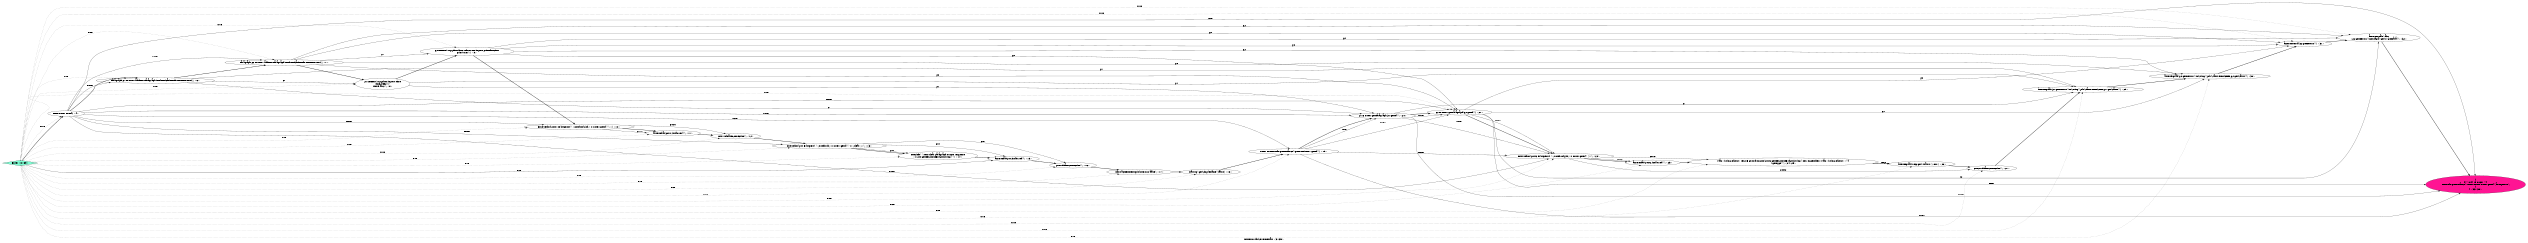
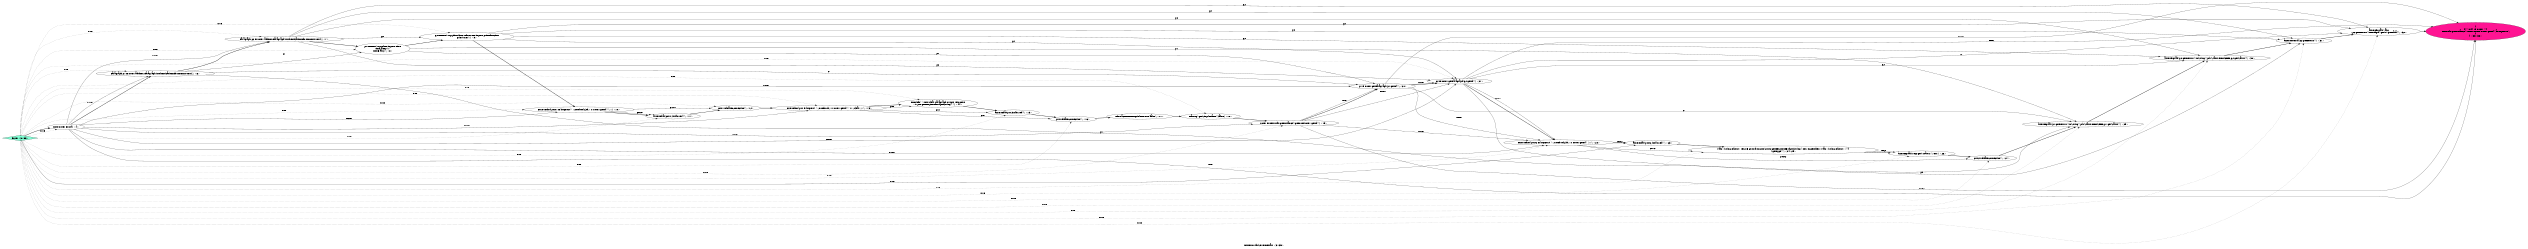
(508, 172) -> (514, 156)
(568, 184) -> none
(822, 207) -> (818, 184)
